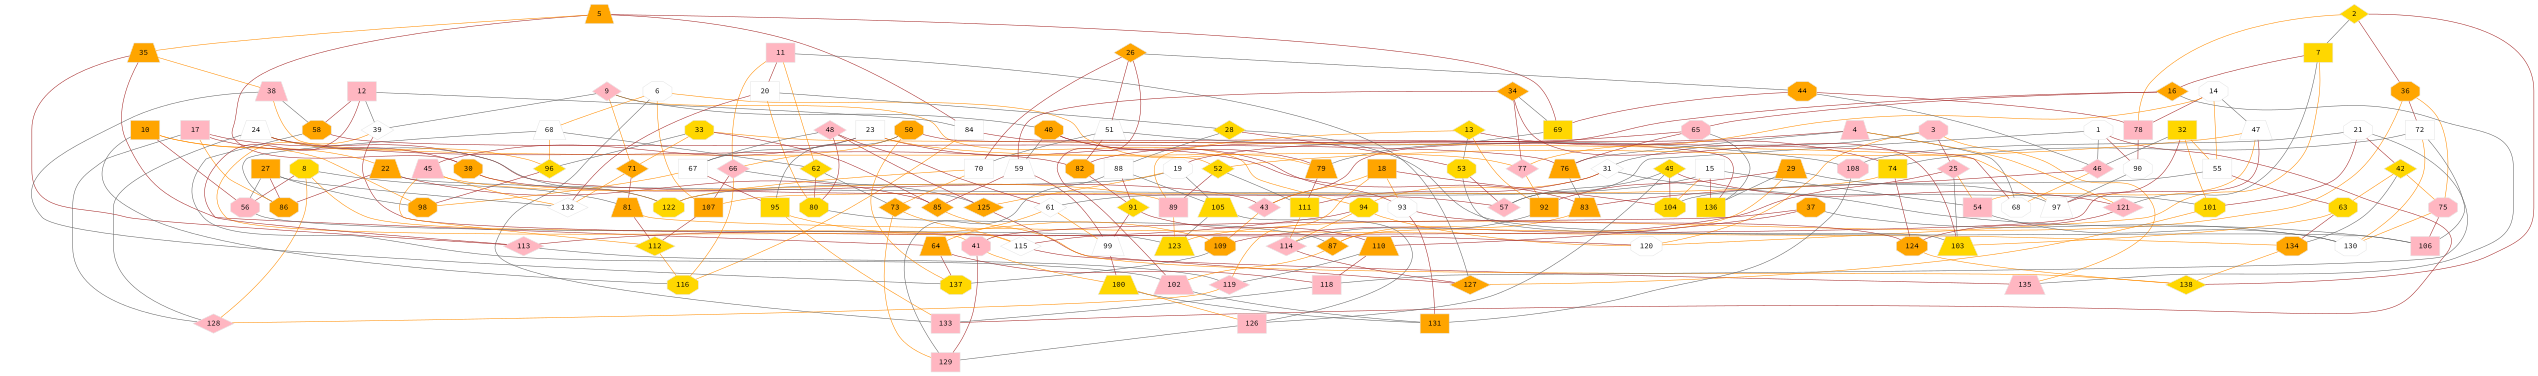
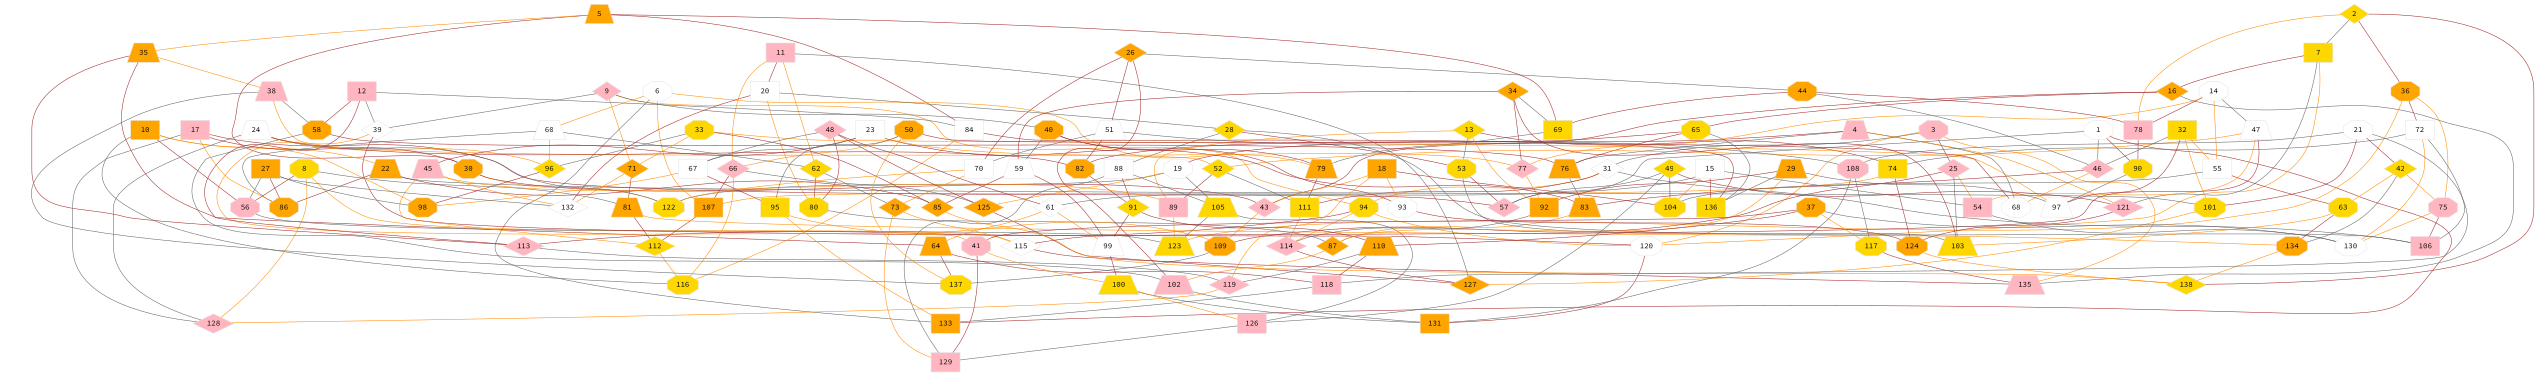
(1696, 130) -> (1696, 130)
(2138, 169) -> (2138, 169)
none -> (1871, 246)
(1429, 263) -> (1560, 313)
(946, 324) -> (946, 324)
